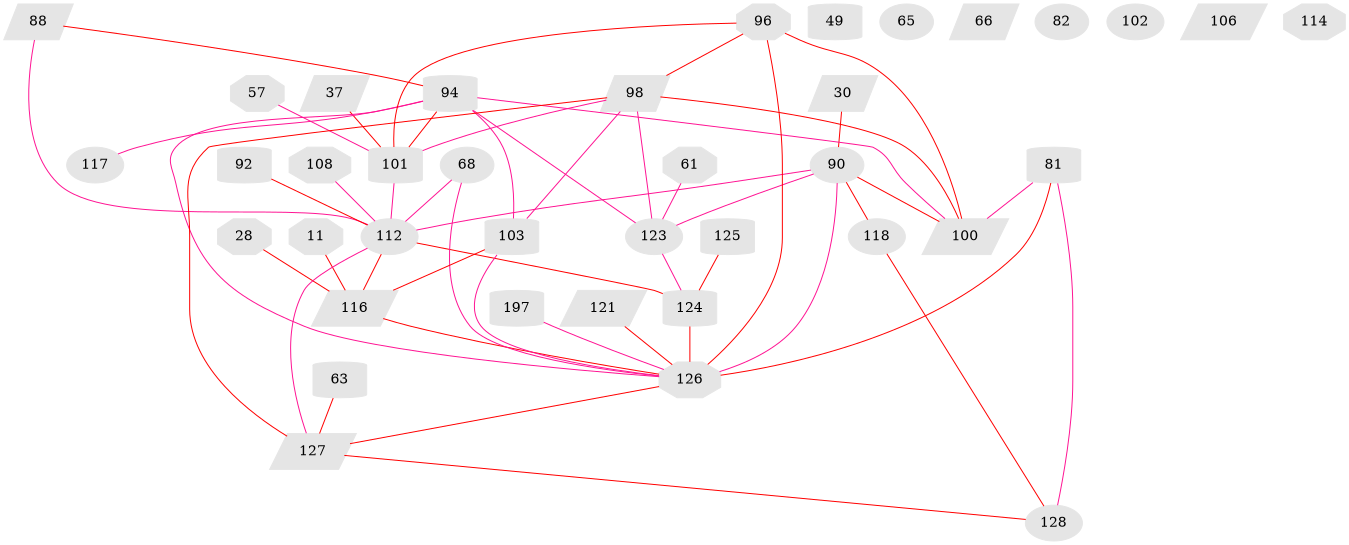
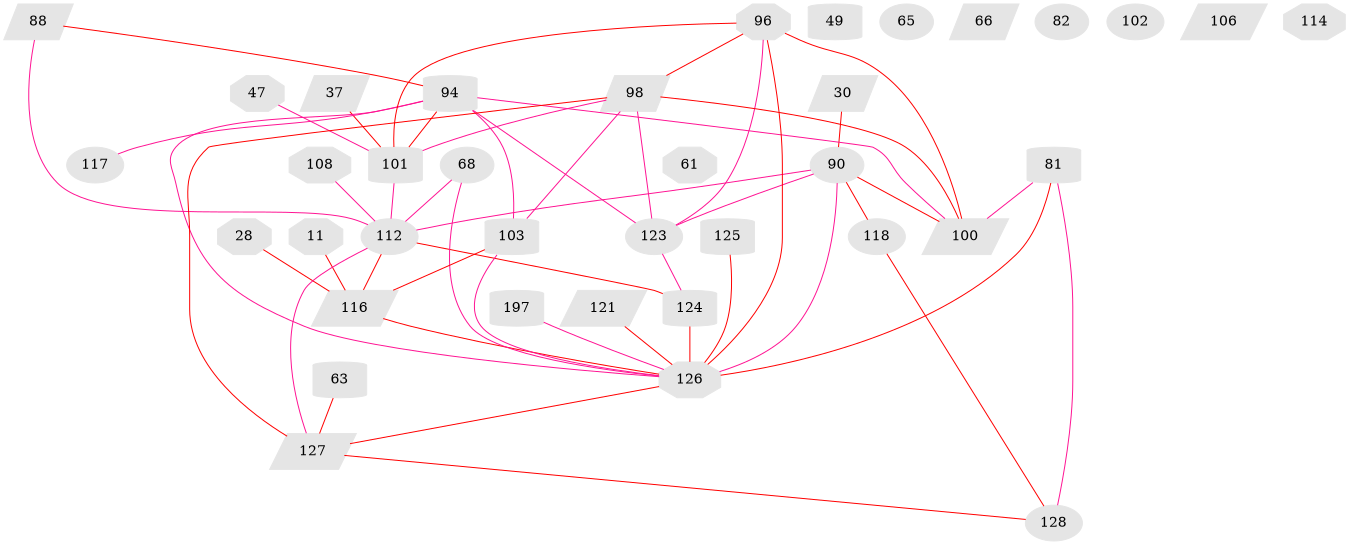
(257, 93) -> (257, 93)
(244, 165) -> none
(672, 201) -> (744, 145)
(709, 273) -> (729, 312)
